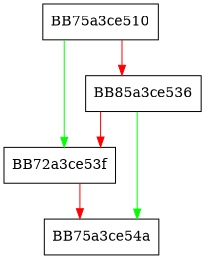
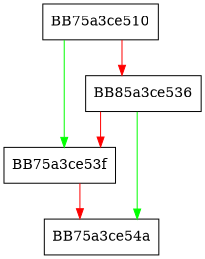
(60, 165) -> (60, 165)
